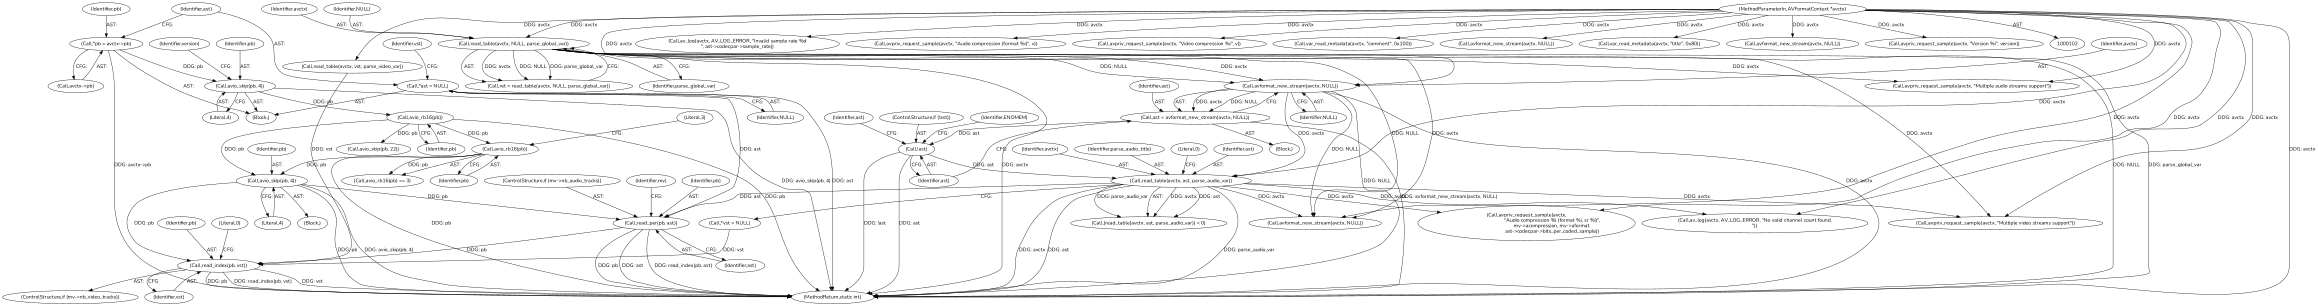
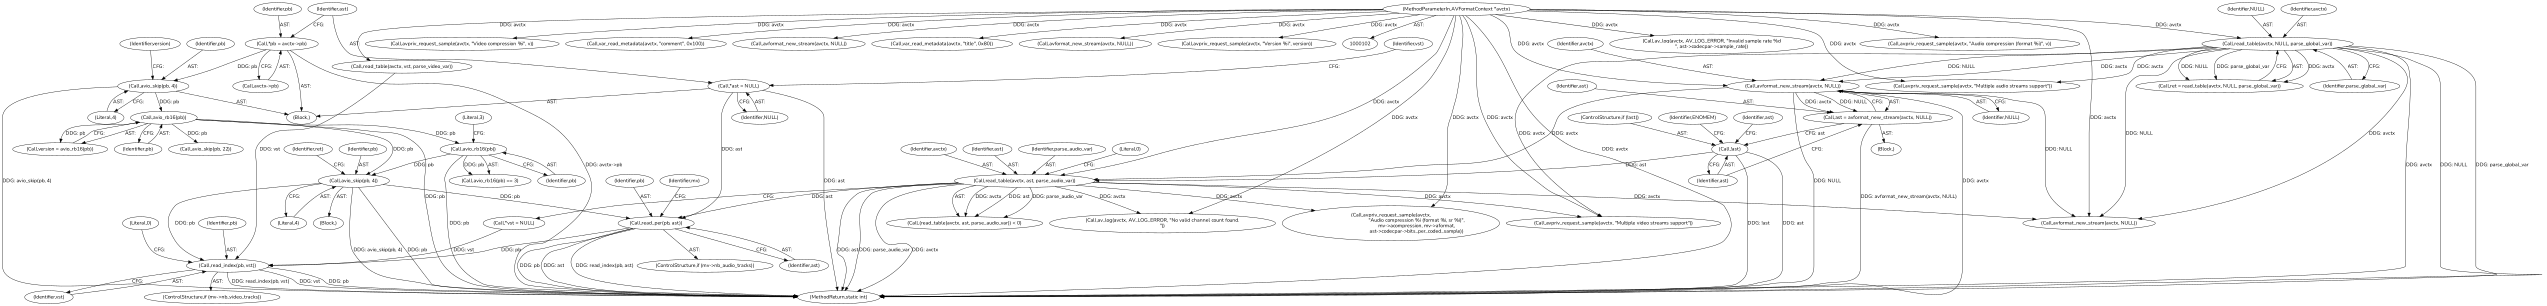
(969, 133) -> (1815, 133)
none -> (60, 149)
none -> (308, 149)
(1119, 149) -> (1062, 149)
(600, 201) -> (679, 243)
